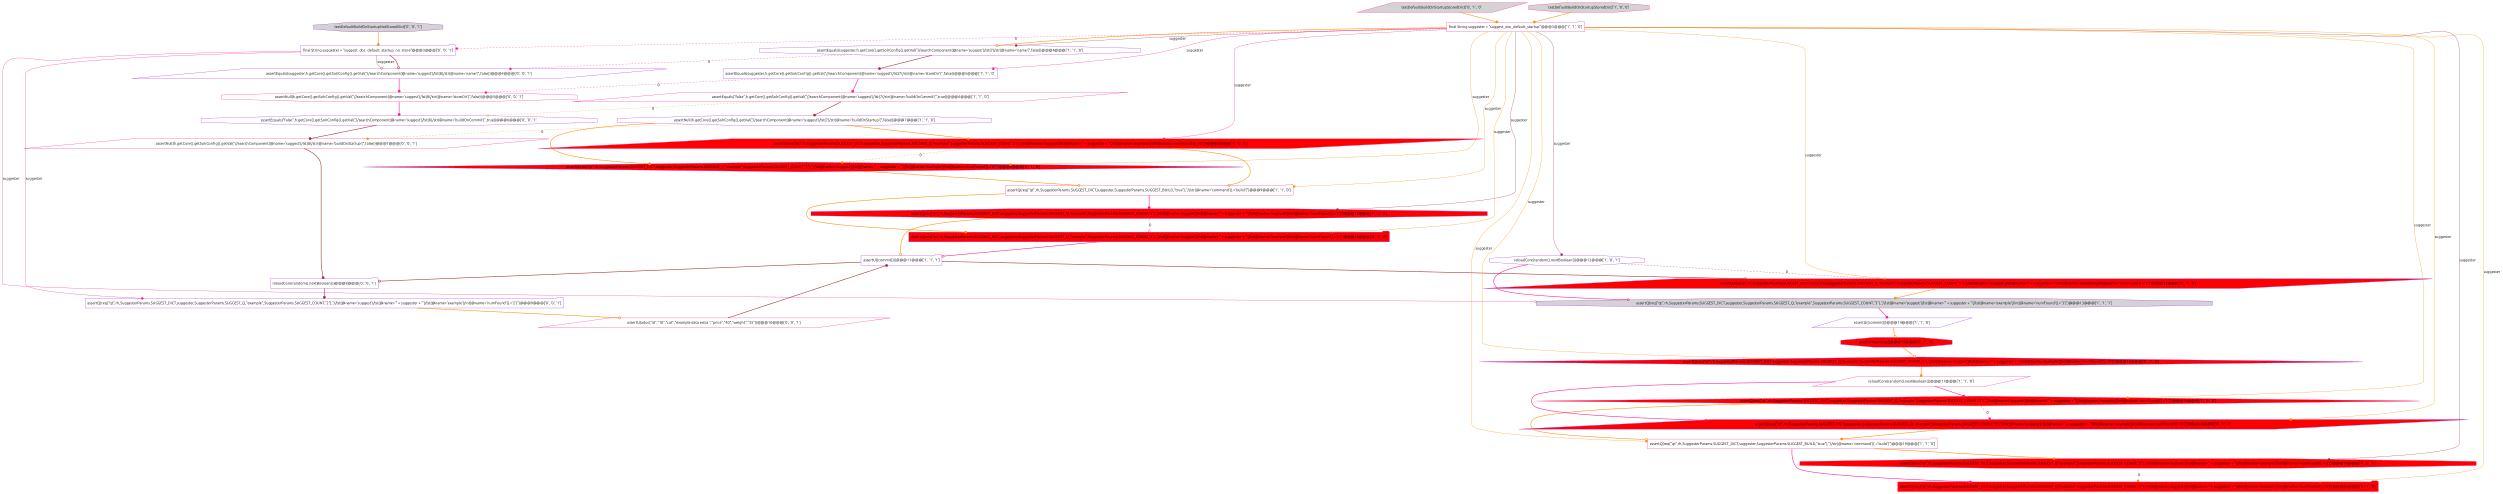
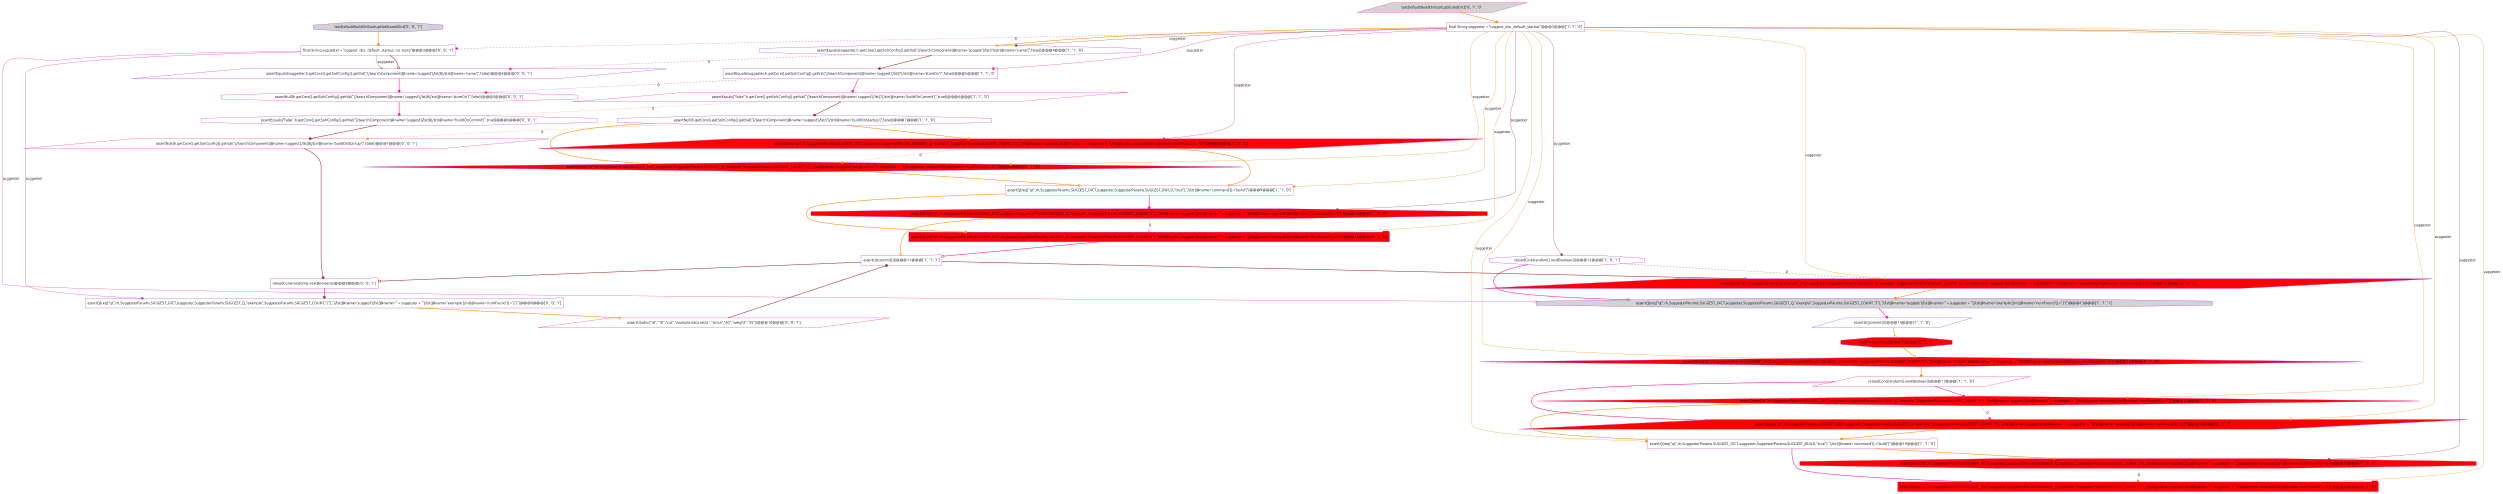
(1589, 8) -> none
